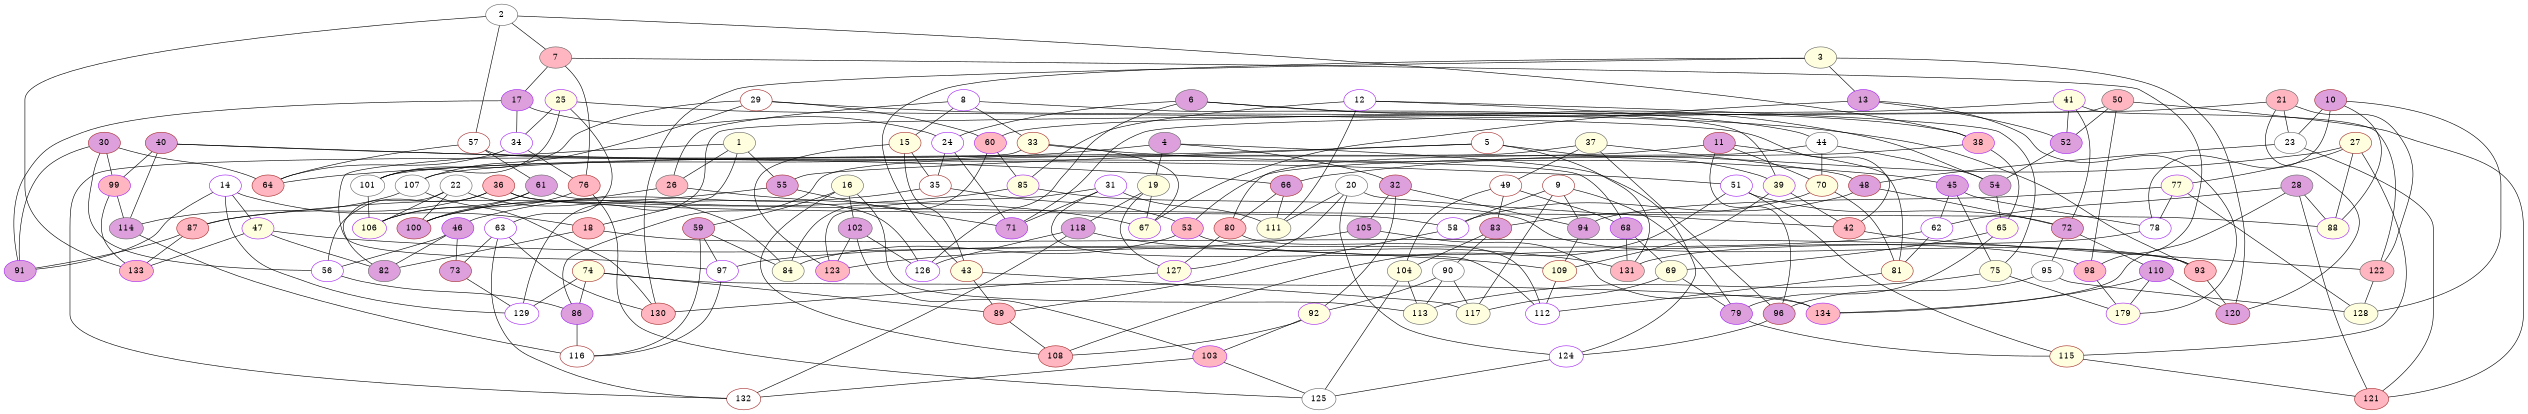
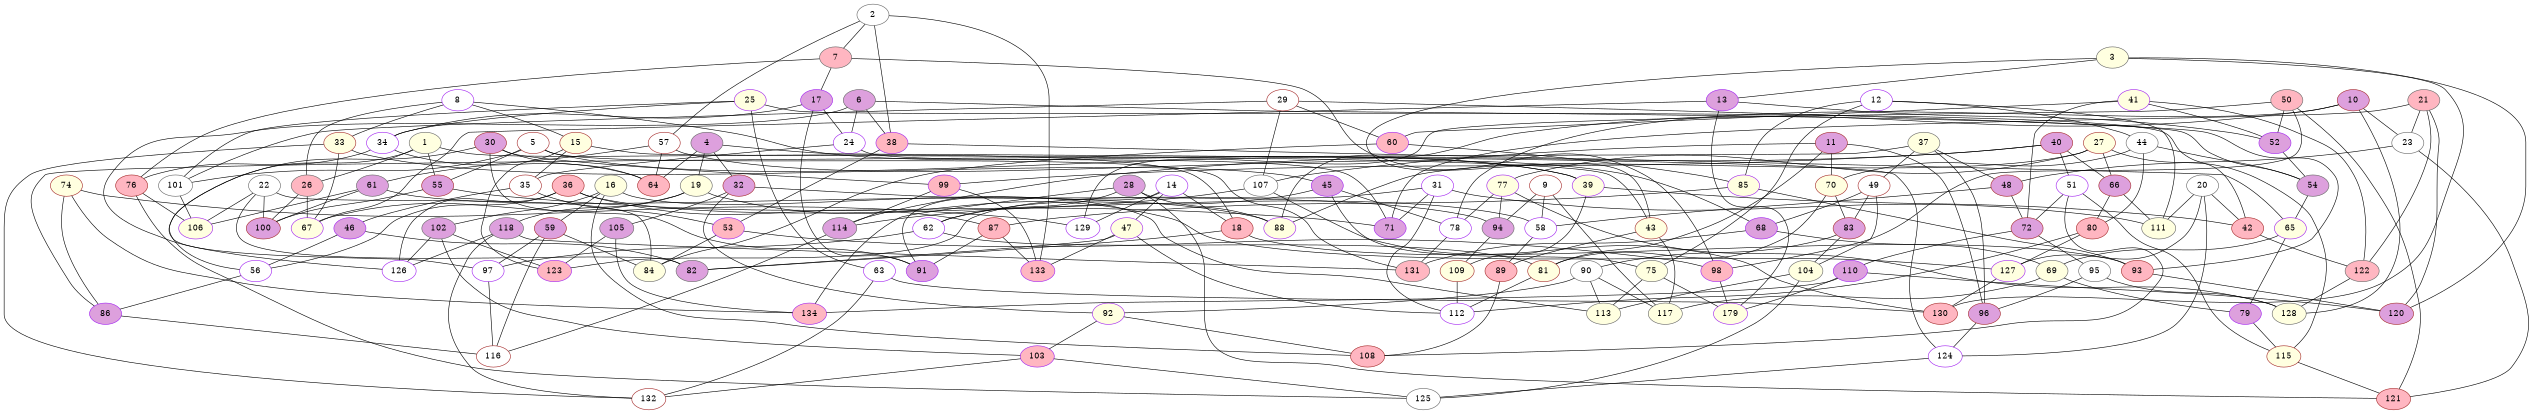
(1660, 226) -> none
(813, 251) -> (1267, 295)
(455, 271) -> none
(794, 292) -> none
